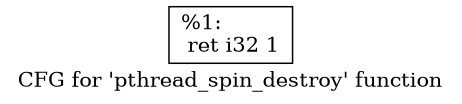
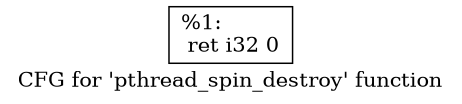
(231, 45) -> (231, 45)
